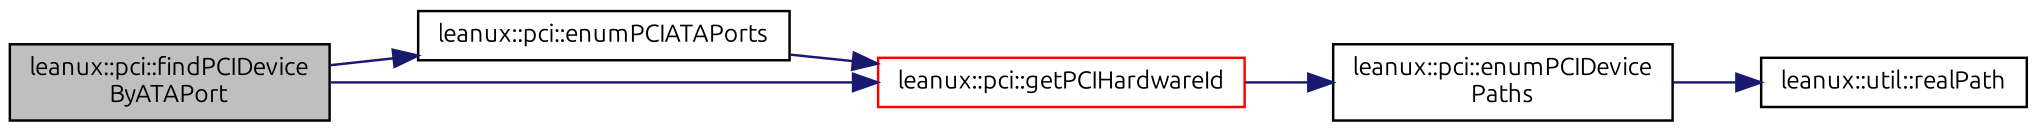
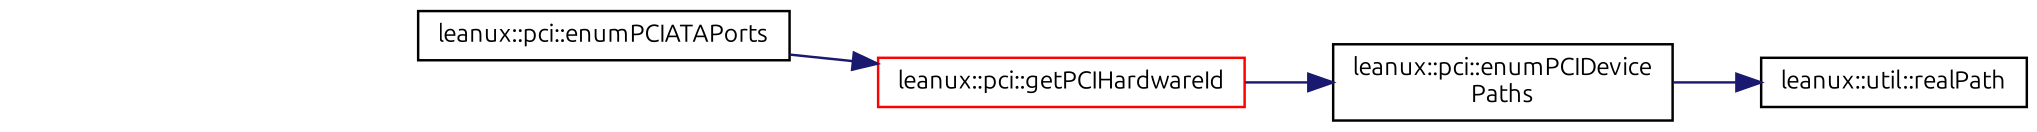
(170, 82) -> none
